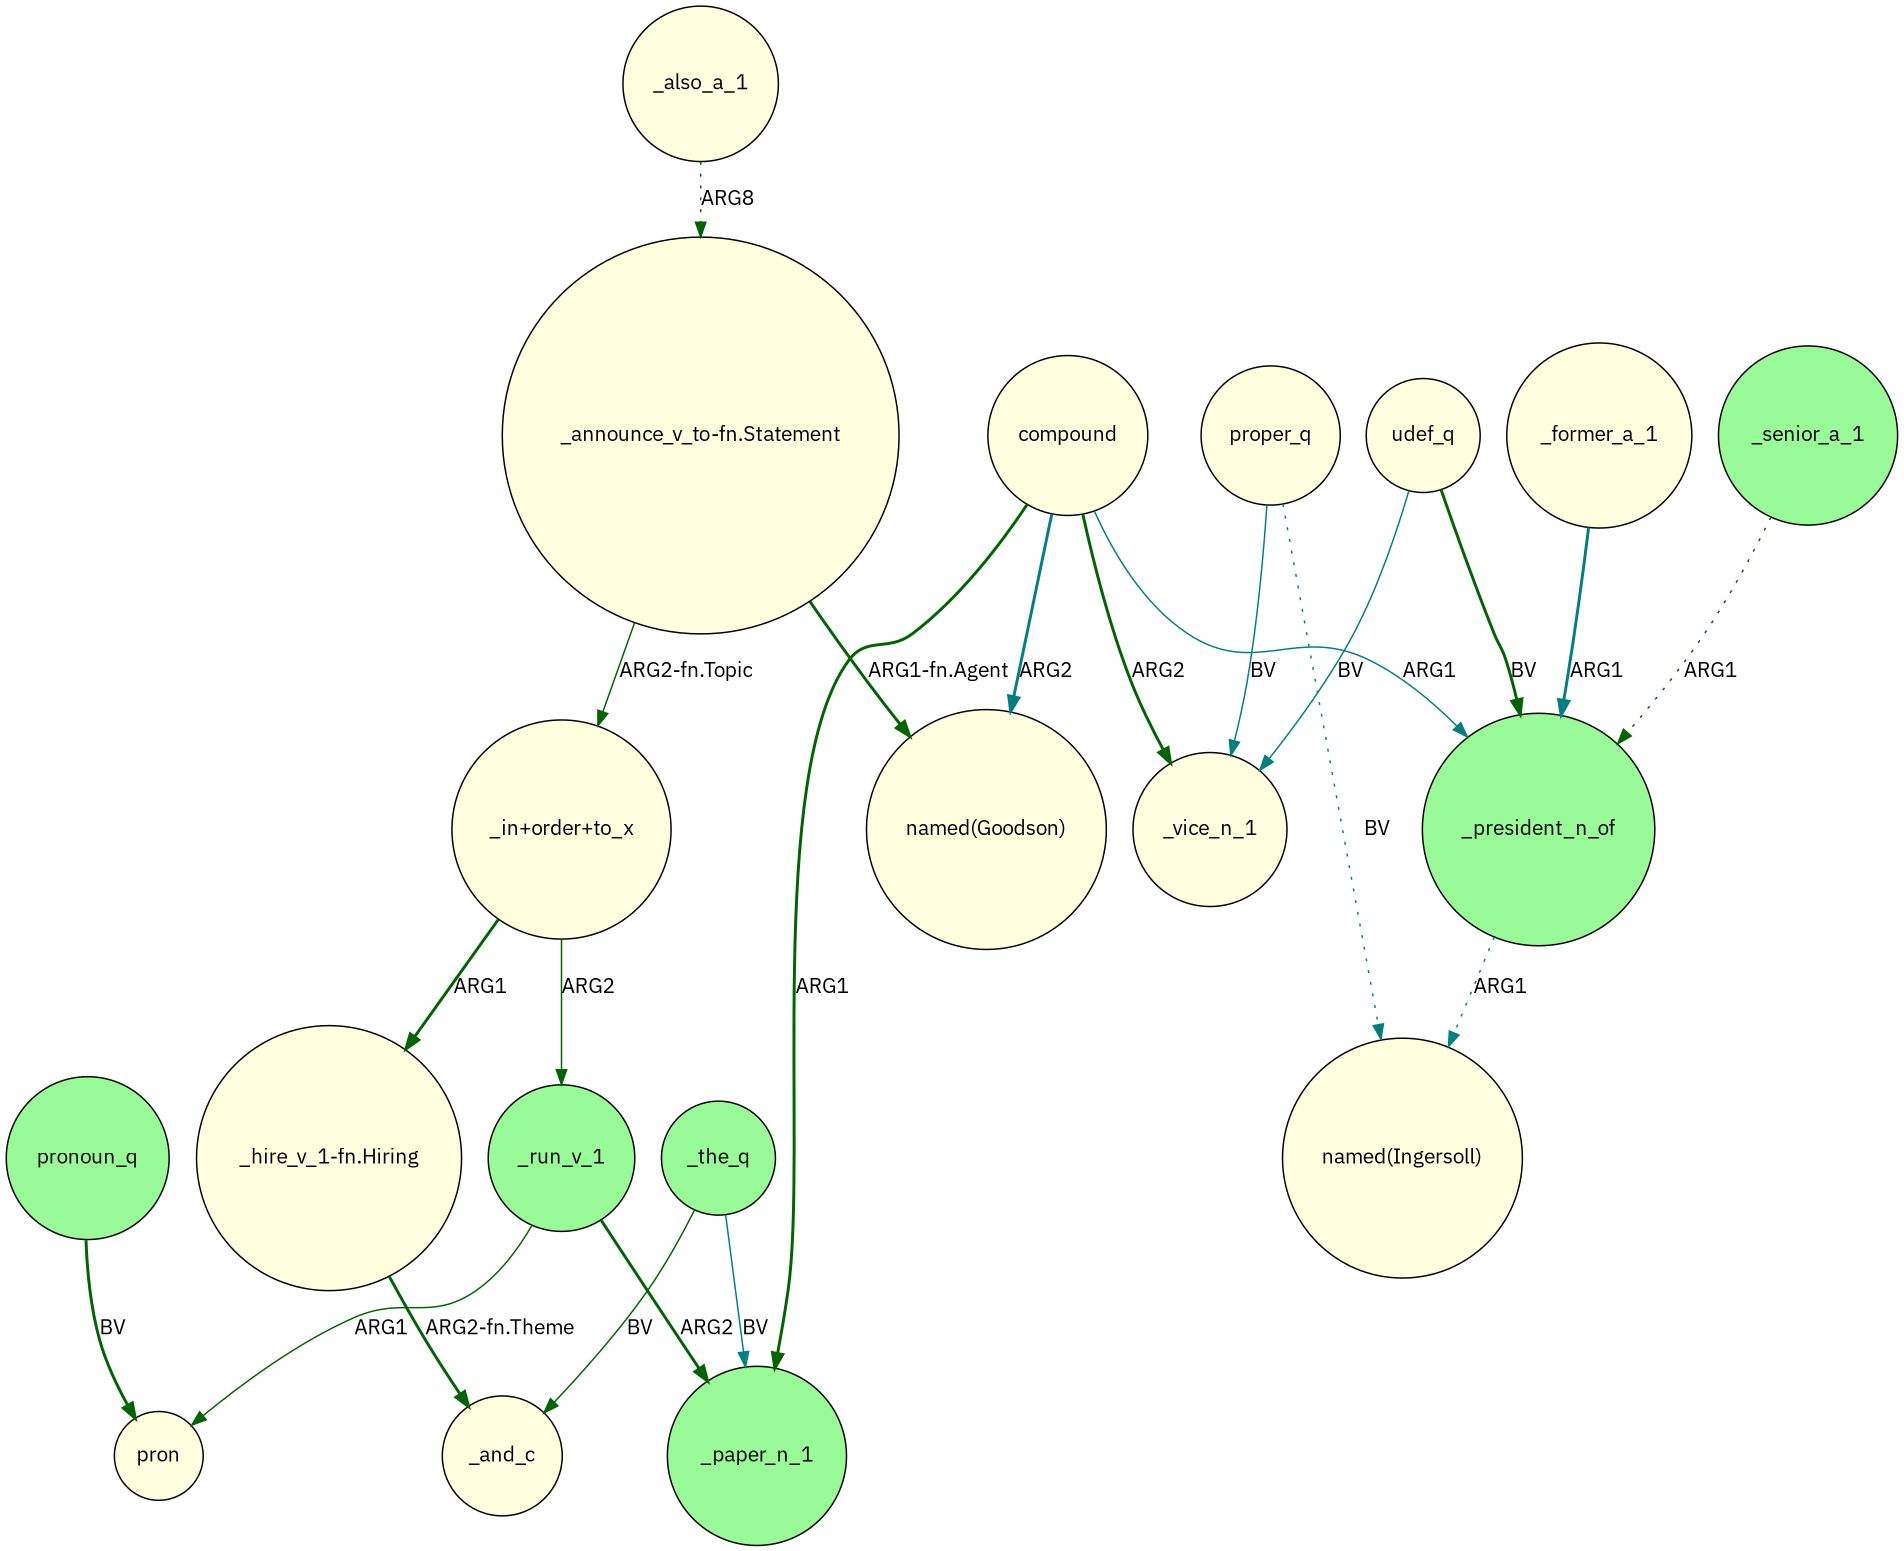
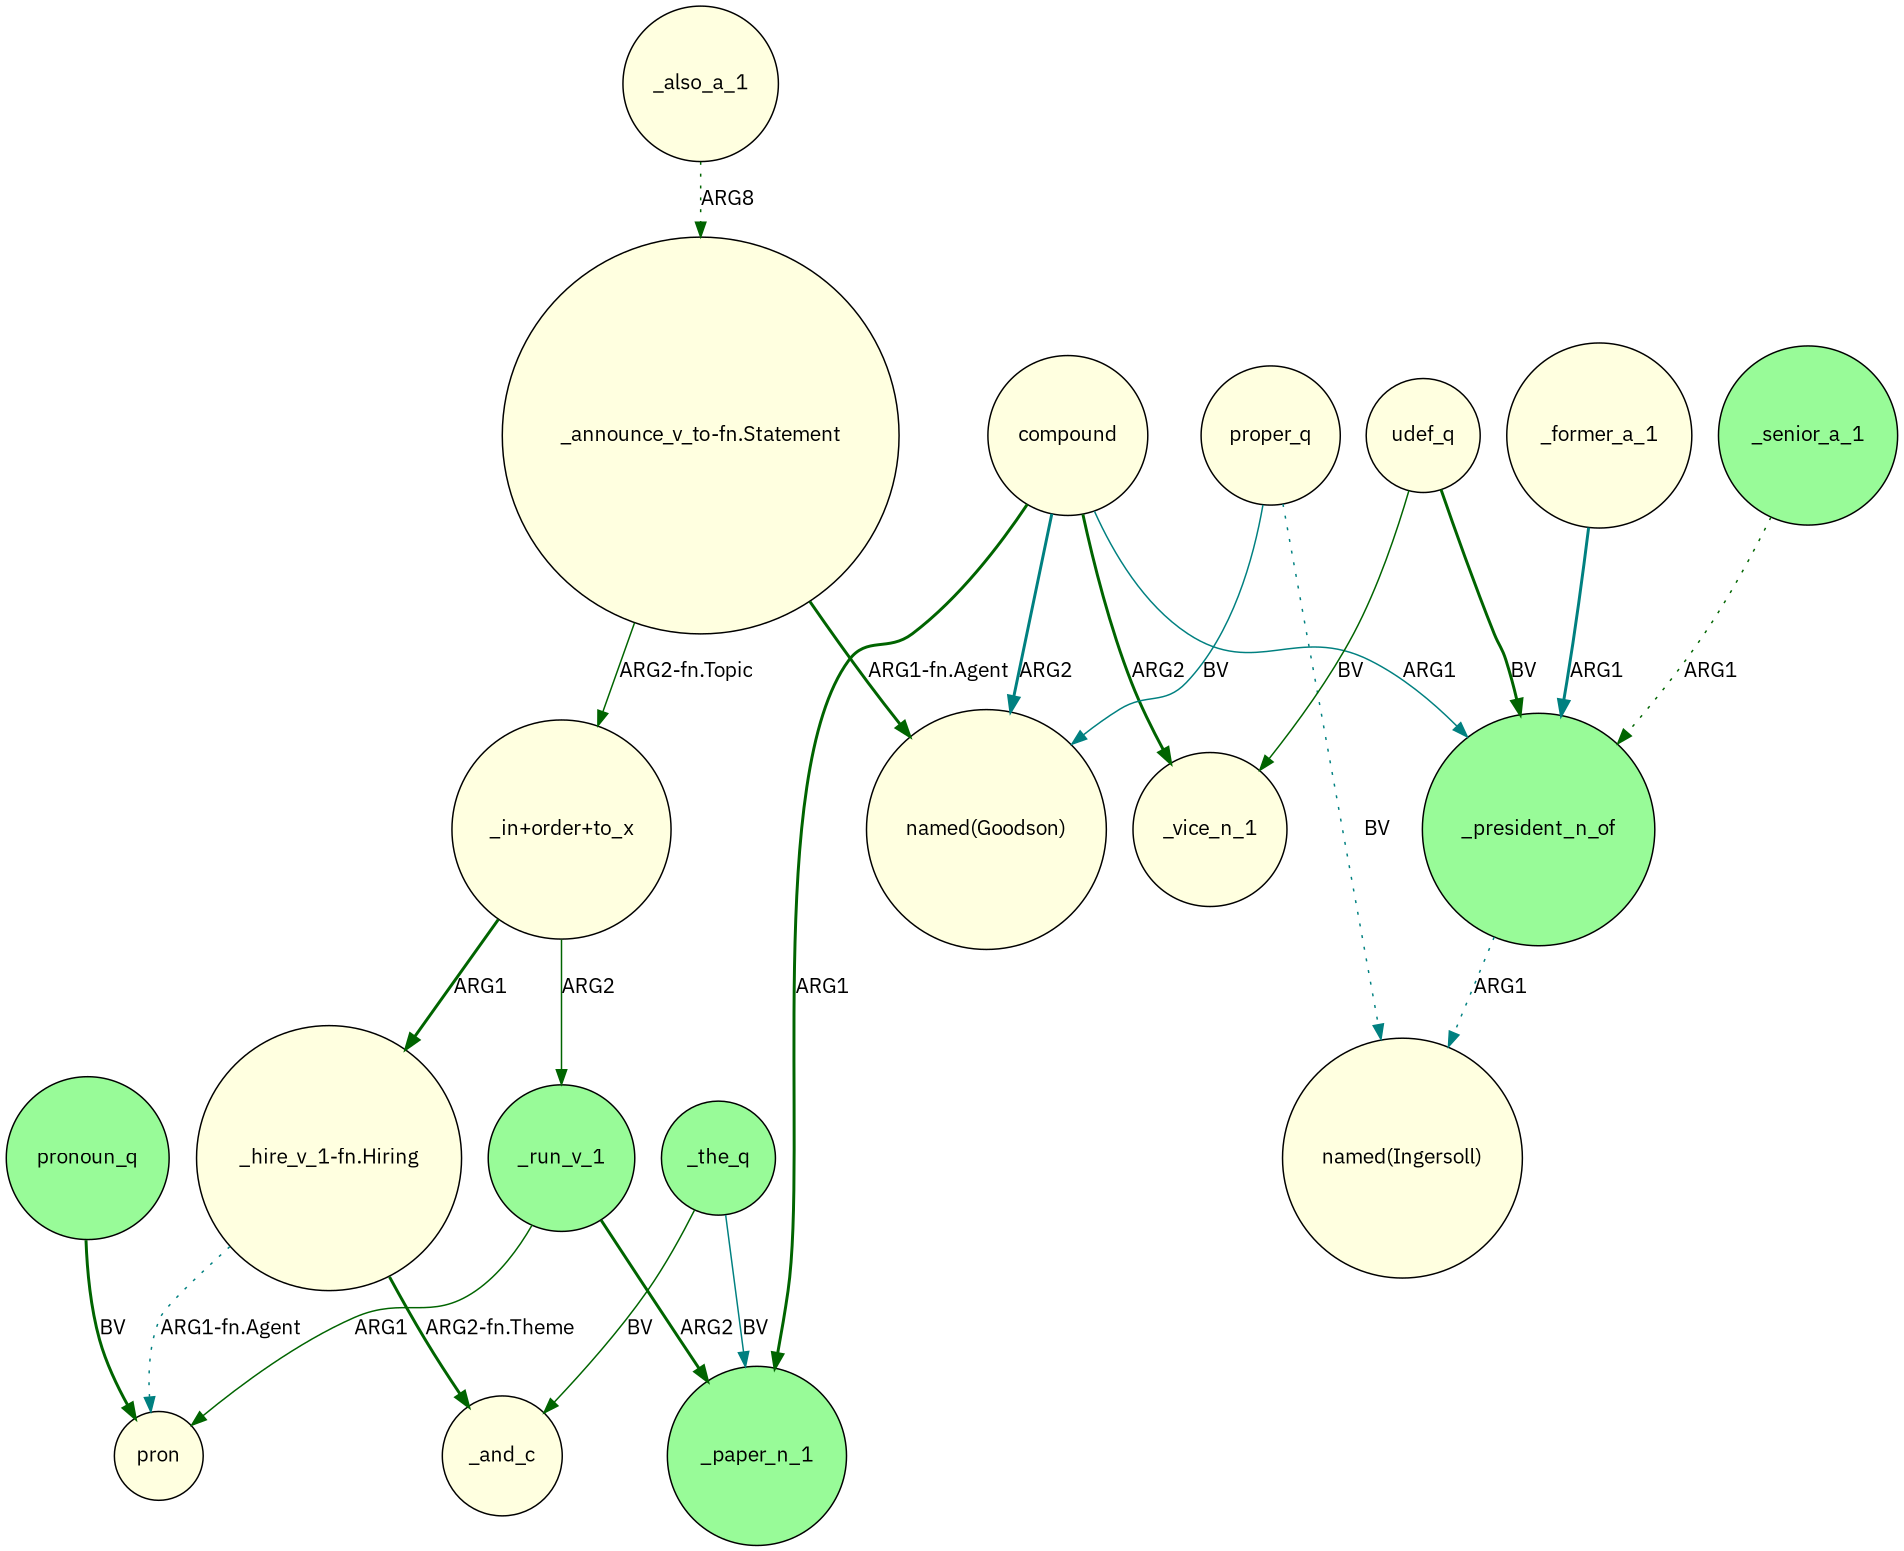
(1256, 624) -> (1206, 658)
(1354, 632) -> (1354, 632)
none -> (166, 1310)
